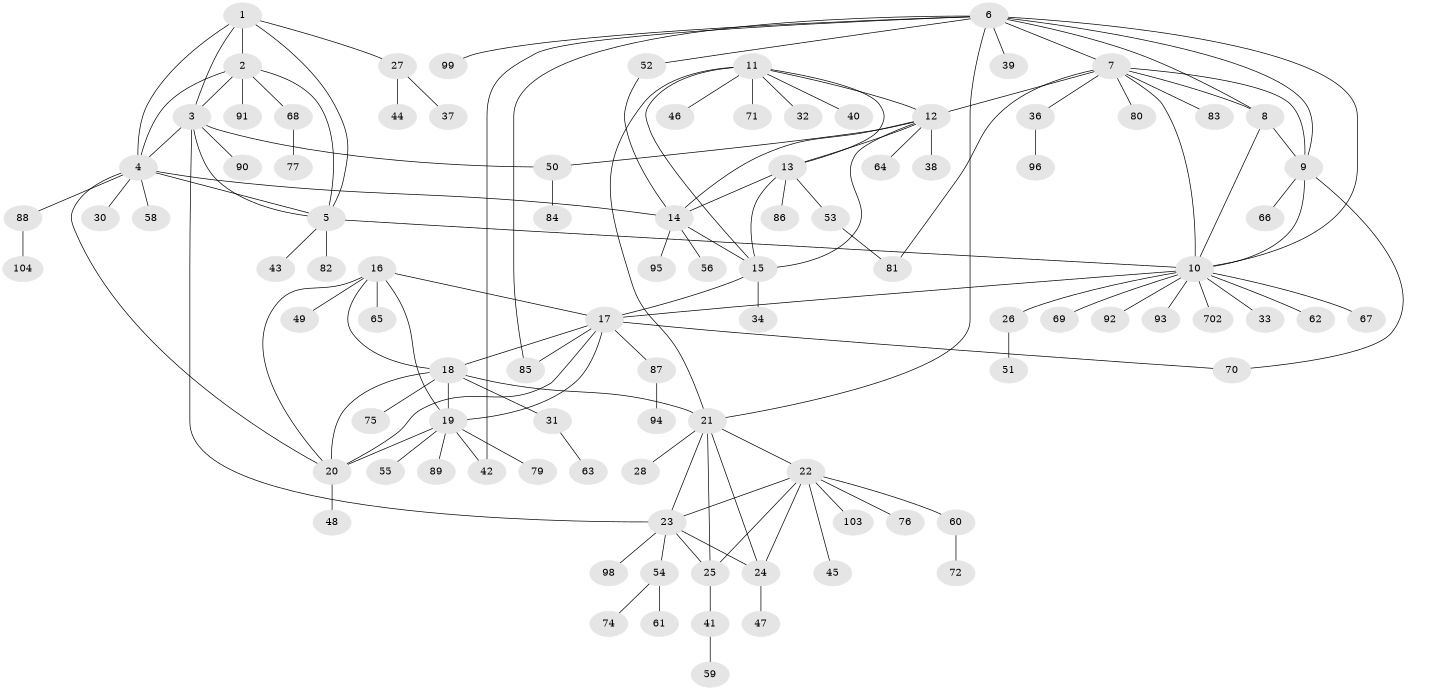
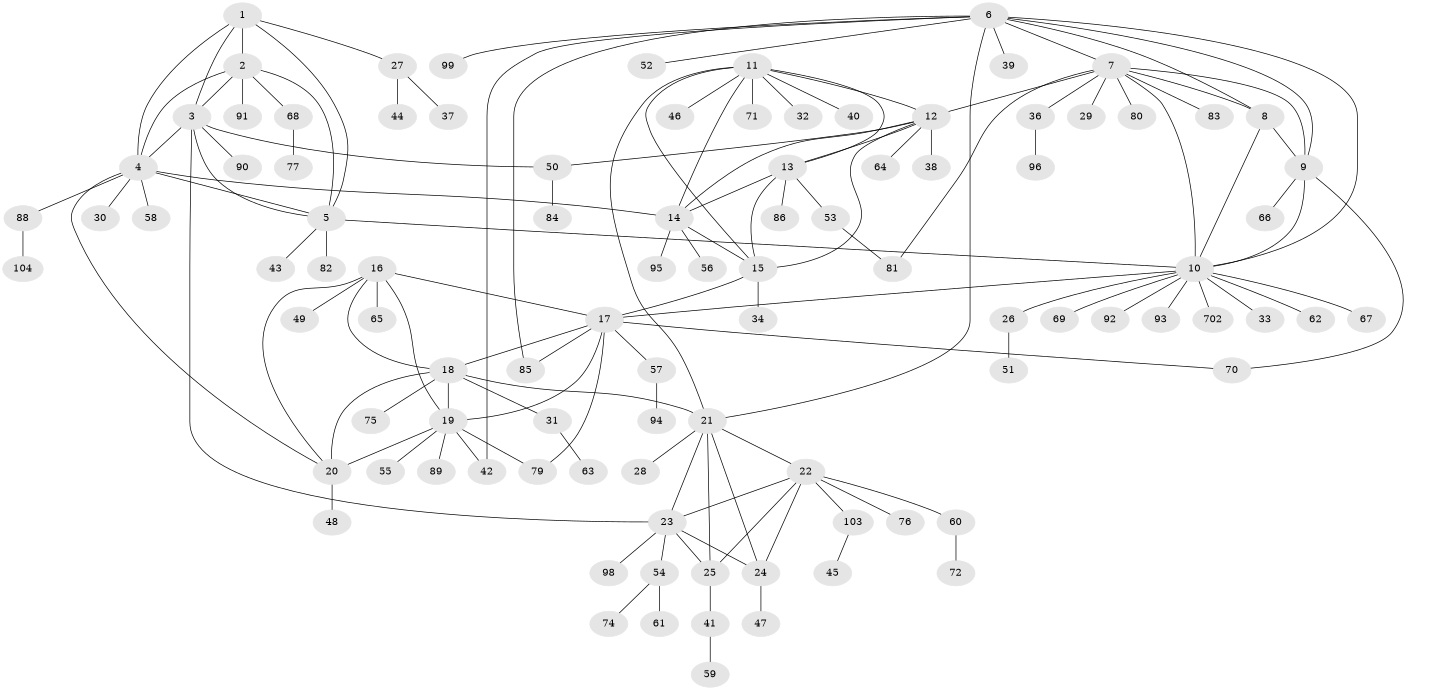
none -> (1086, 117)
(631, 145) -> (708, 140)
(657, 370) -> (657, 370)
(474, 396) -> (591, 404)
(819, 523) -> (843, 548)
